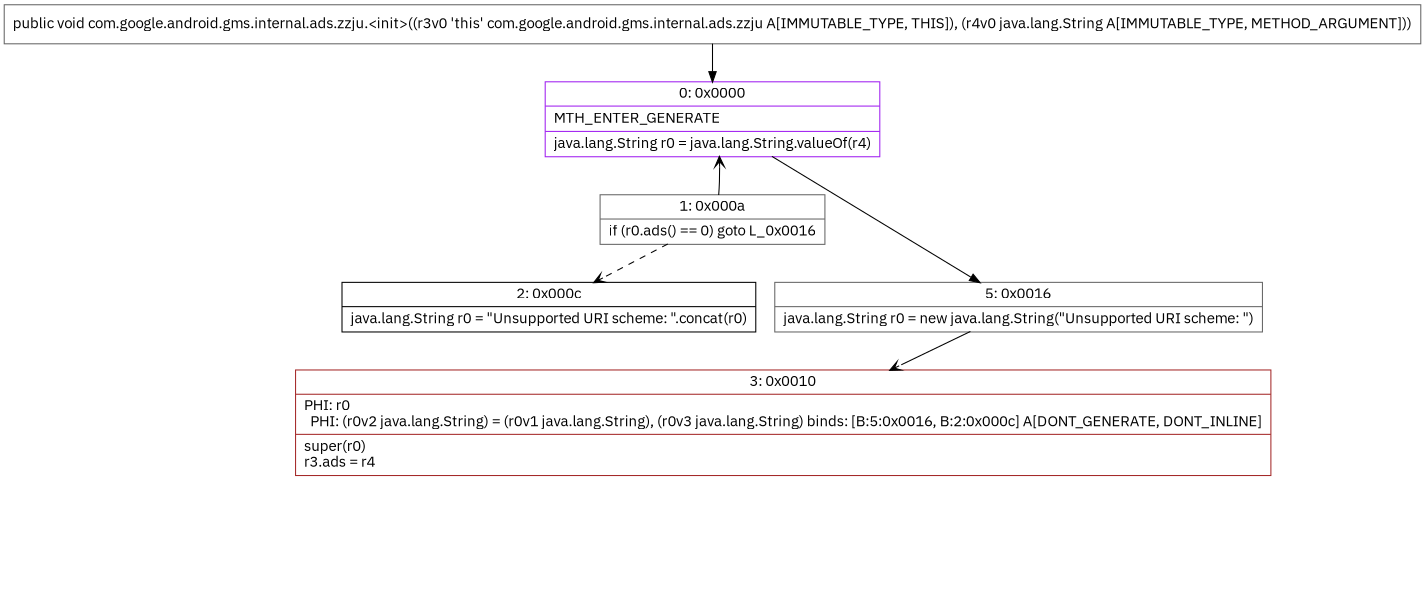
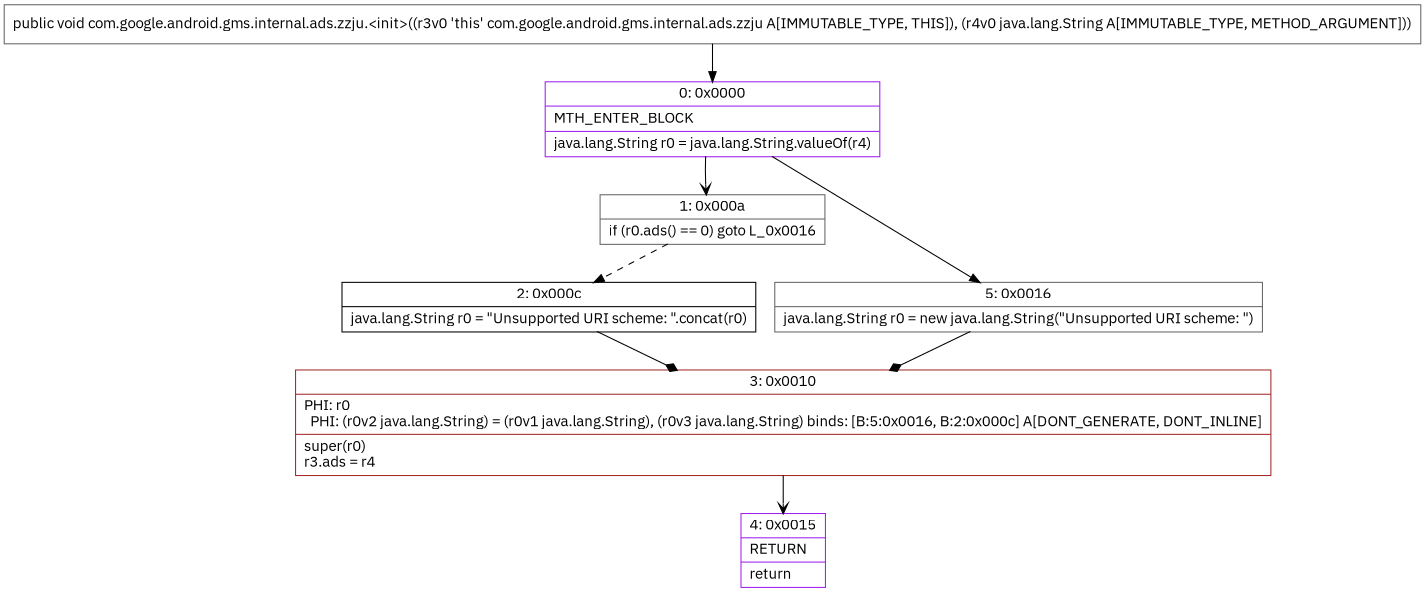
(637, 118) -> (624, 118)
(719, 181) -> (705, 170)
(635, 261) -> (635, 261)
none -> (631, 348)
(936, 348) -> (936, 348)
none -> (783, 550)
